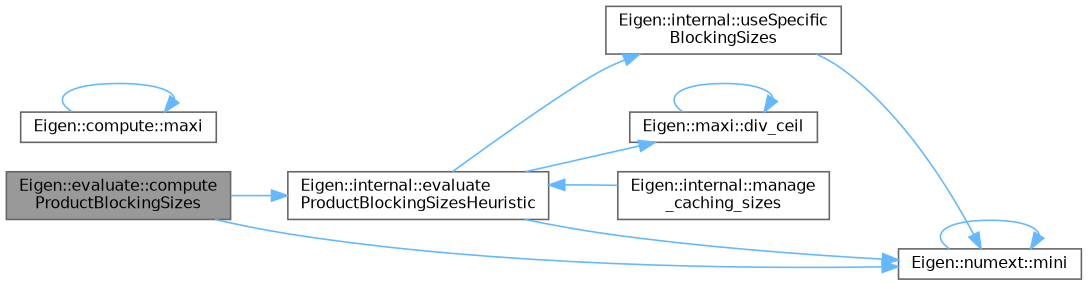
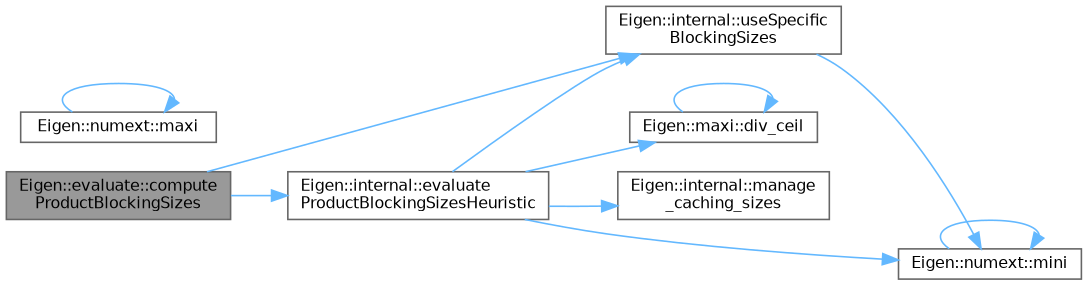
(118, 127) -> (118, 127)
(591, 185) -> (575, 206)
(547, 260) -> (413, 115)
